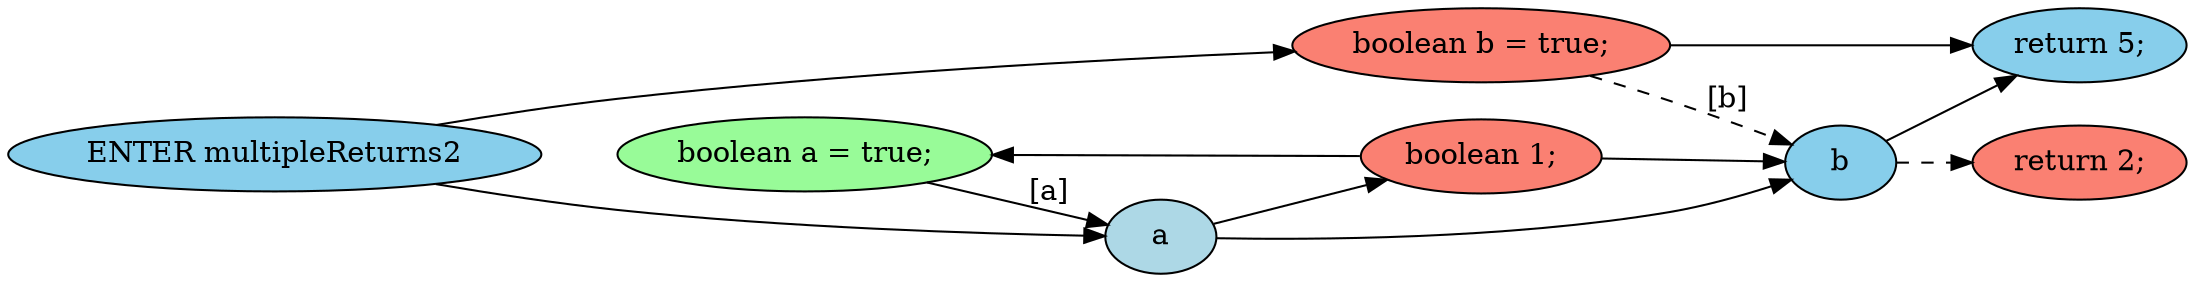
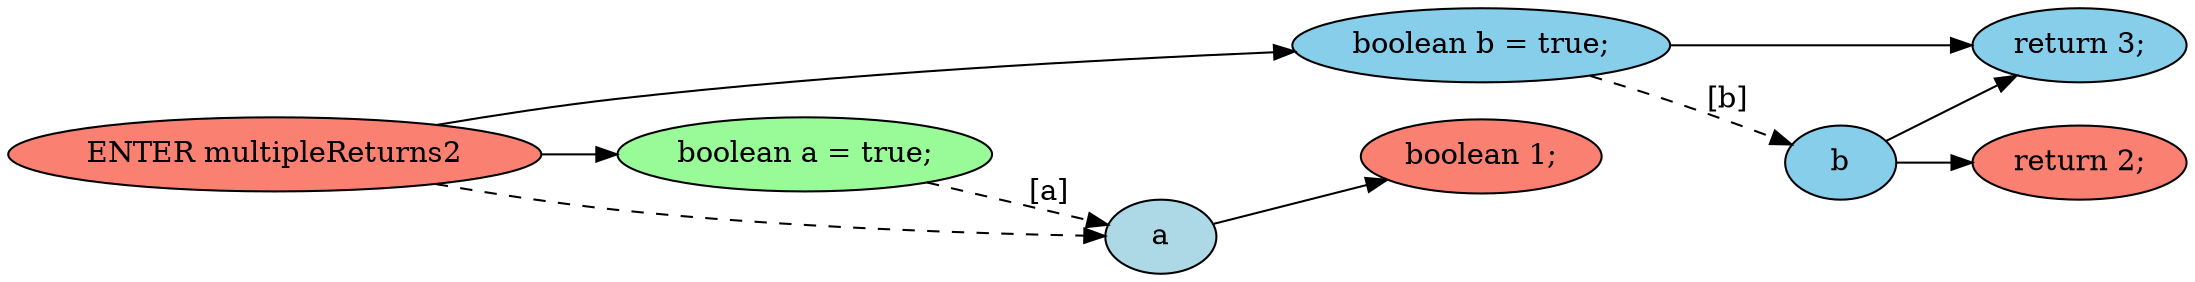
(1481, 45) -> (1481, 45)
(2080, 45) -> (2080, 45)
(275, 154) -> (275, 154)
(1187, 156) -> (569, 154)
(1682, 160) -> none
(1924, 163) -> (1924, 163)
(1007, 201) -> (1007, 201)
(759, 222) -> (759, 222)
(1496, 232) -> none
